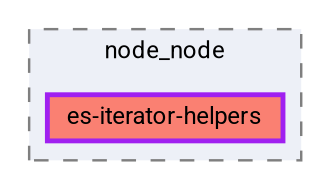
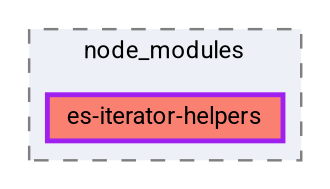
(165, 52) -> (165, 52)
